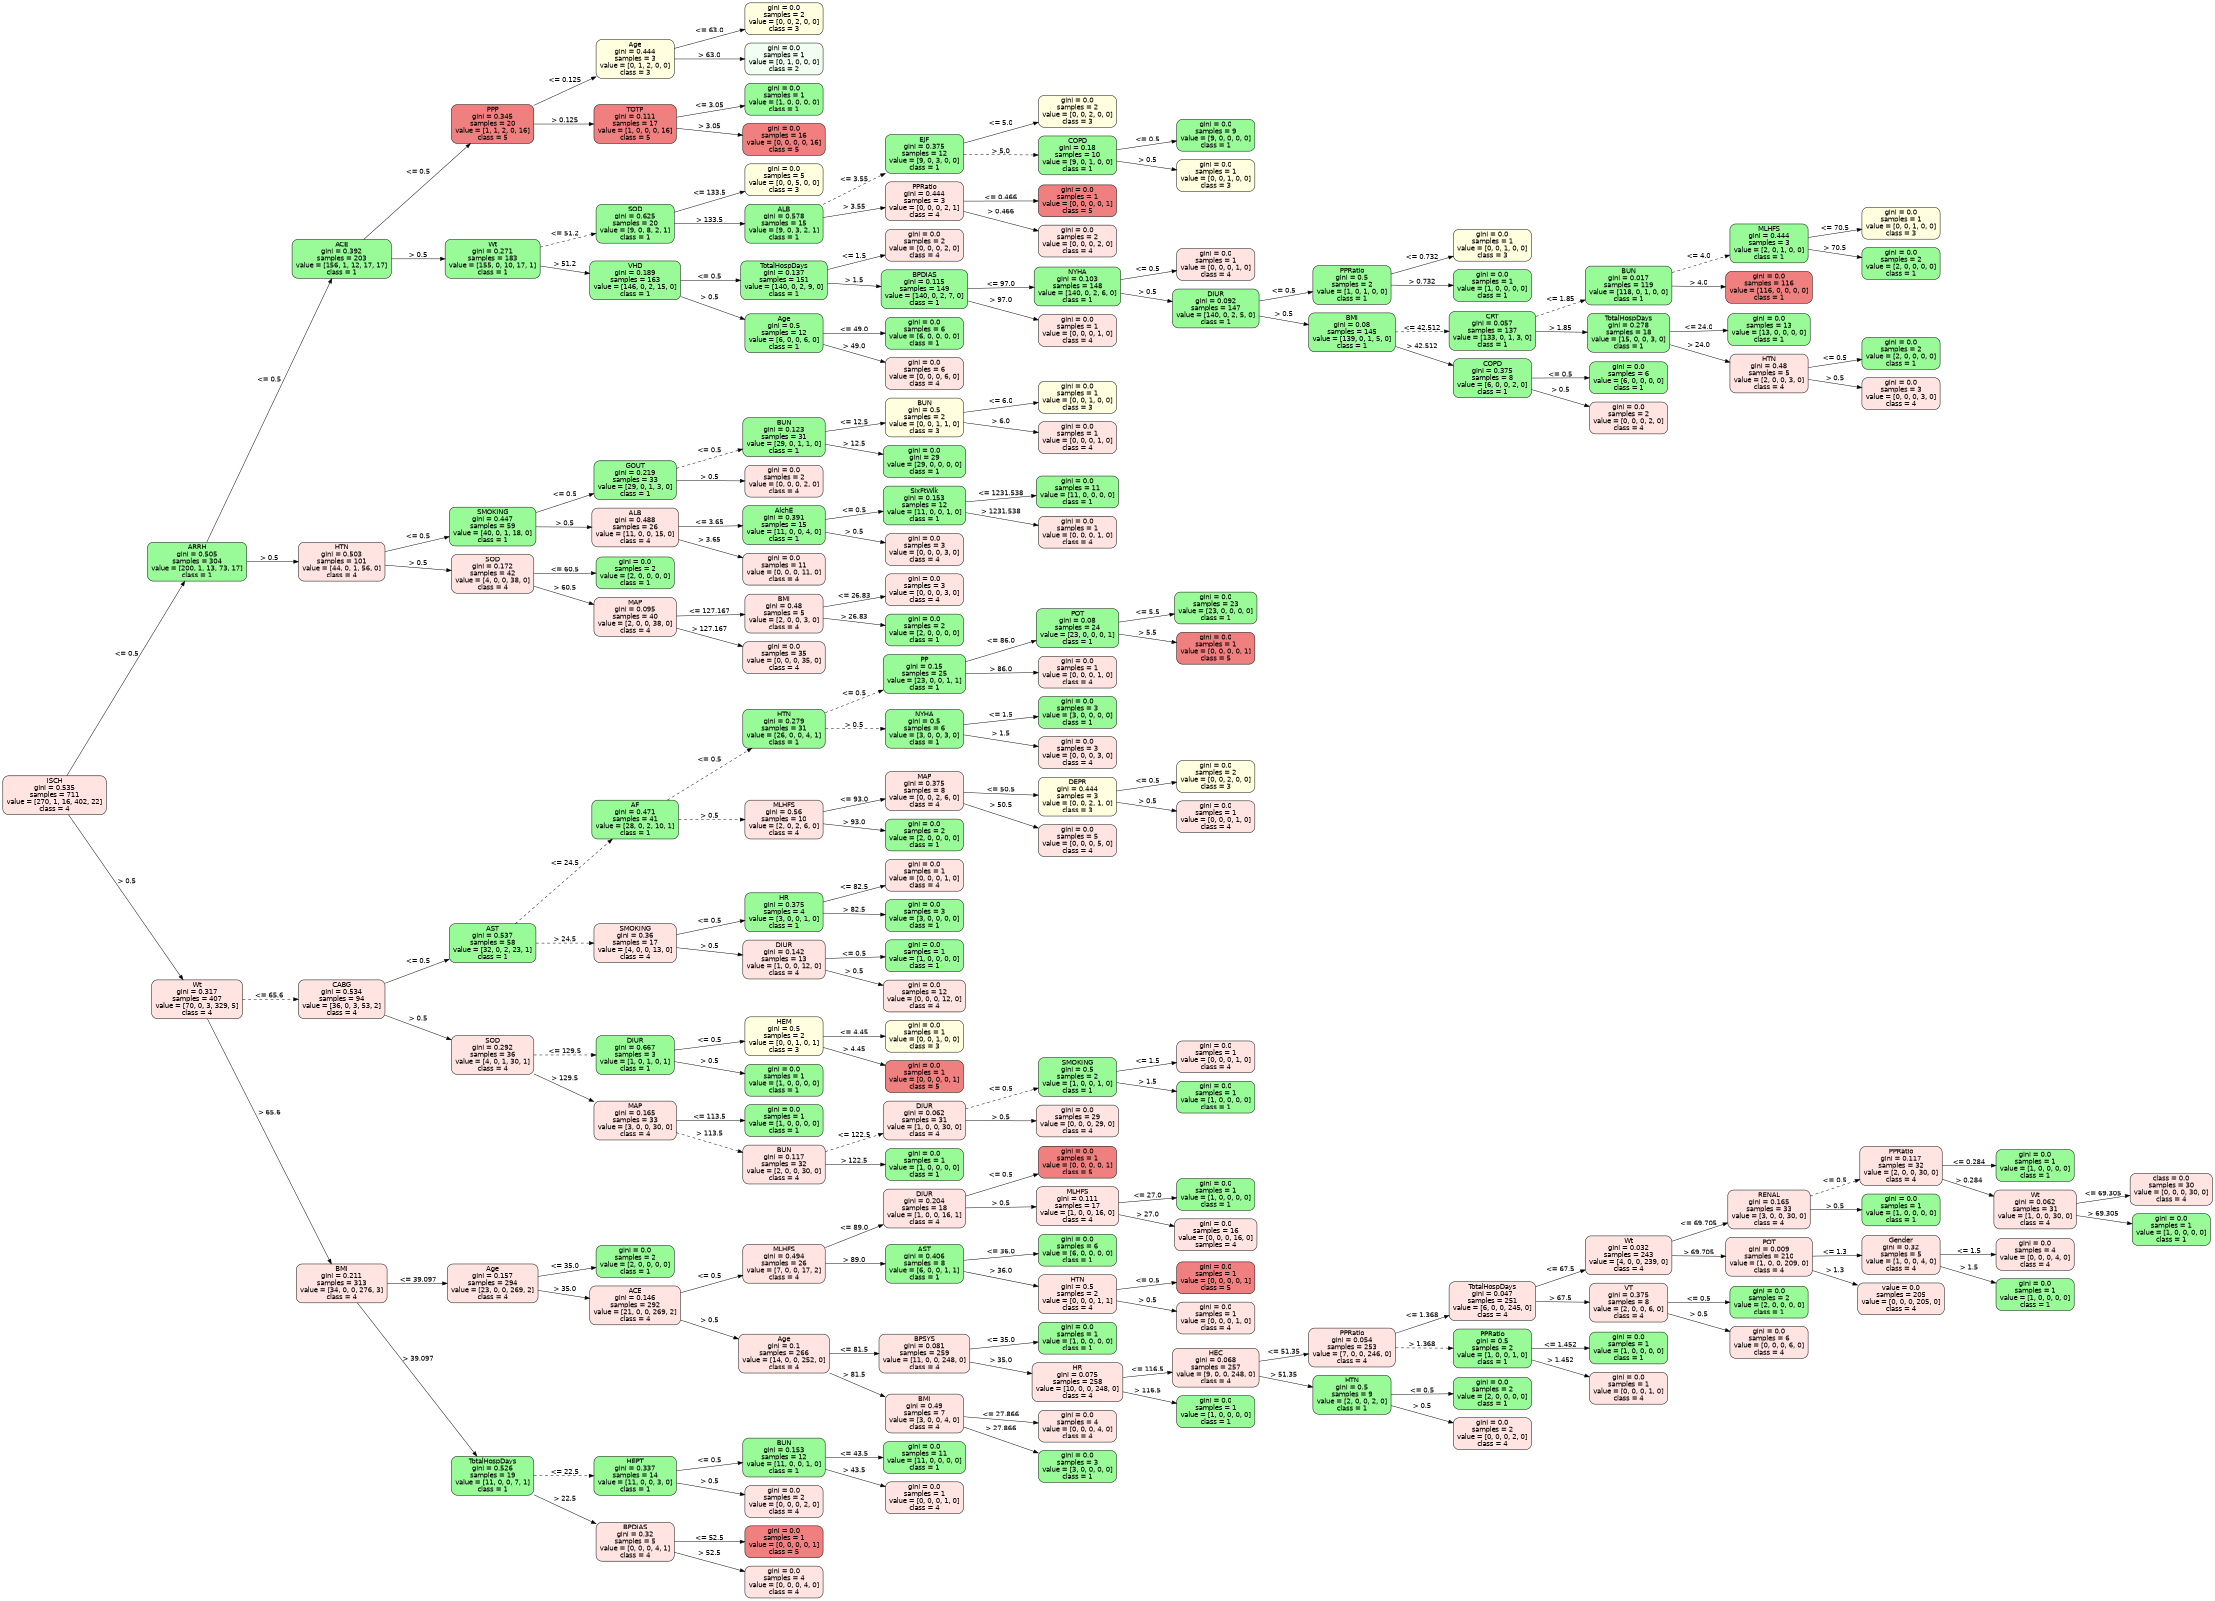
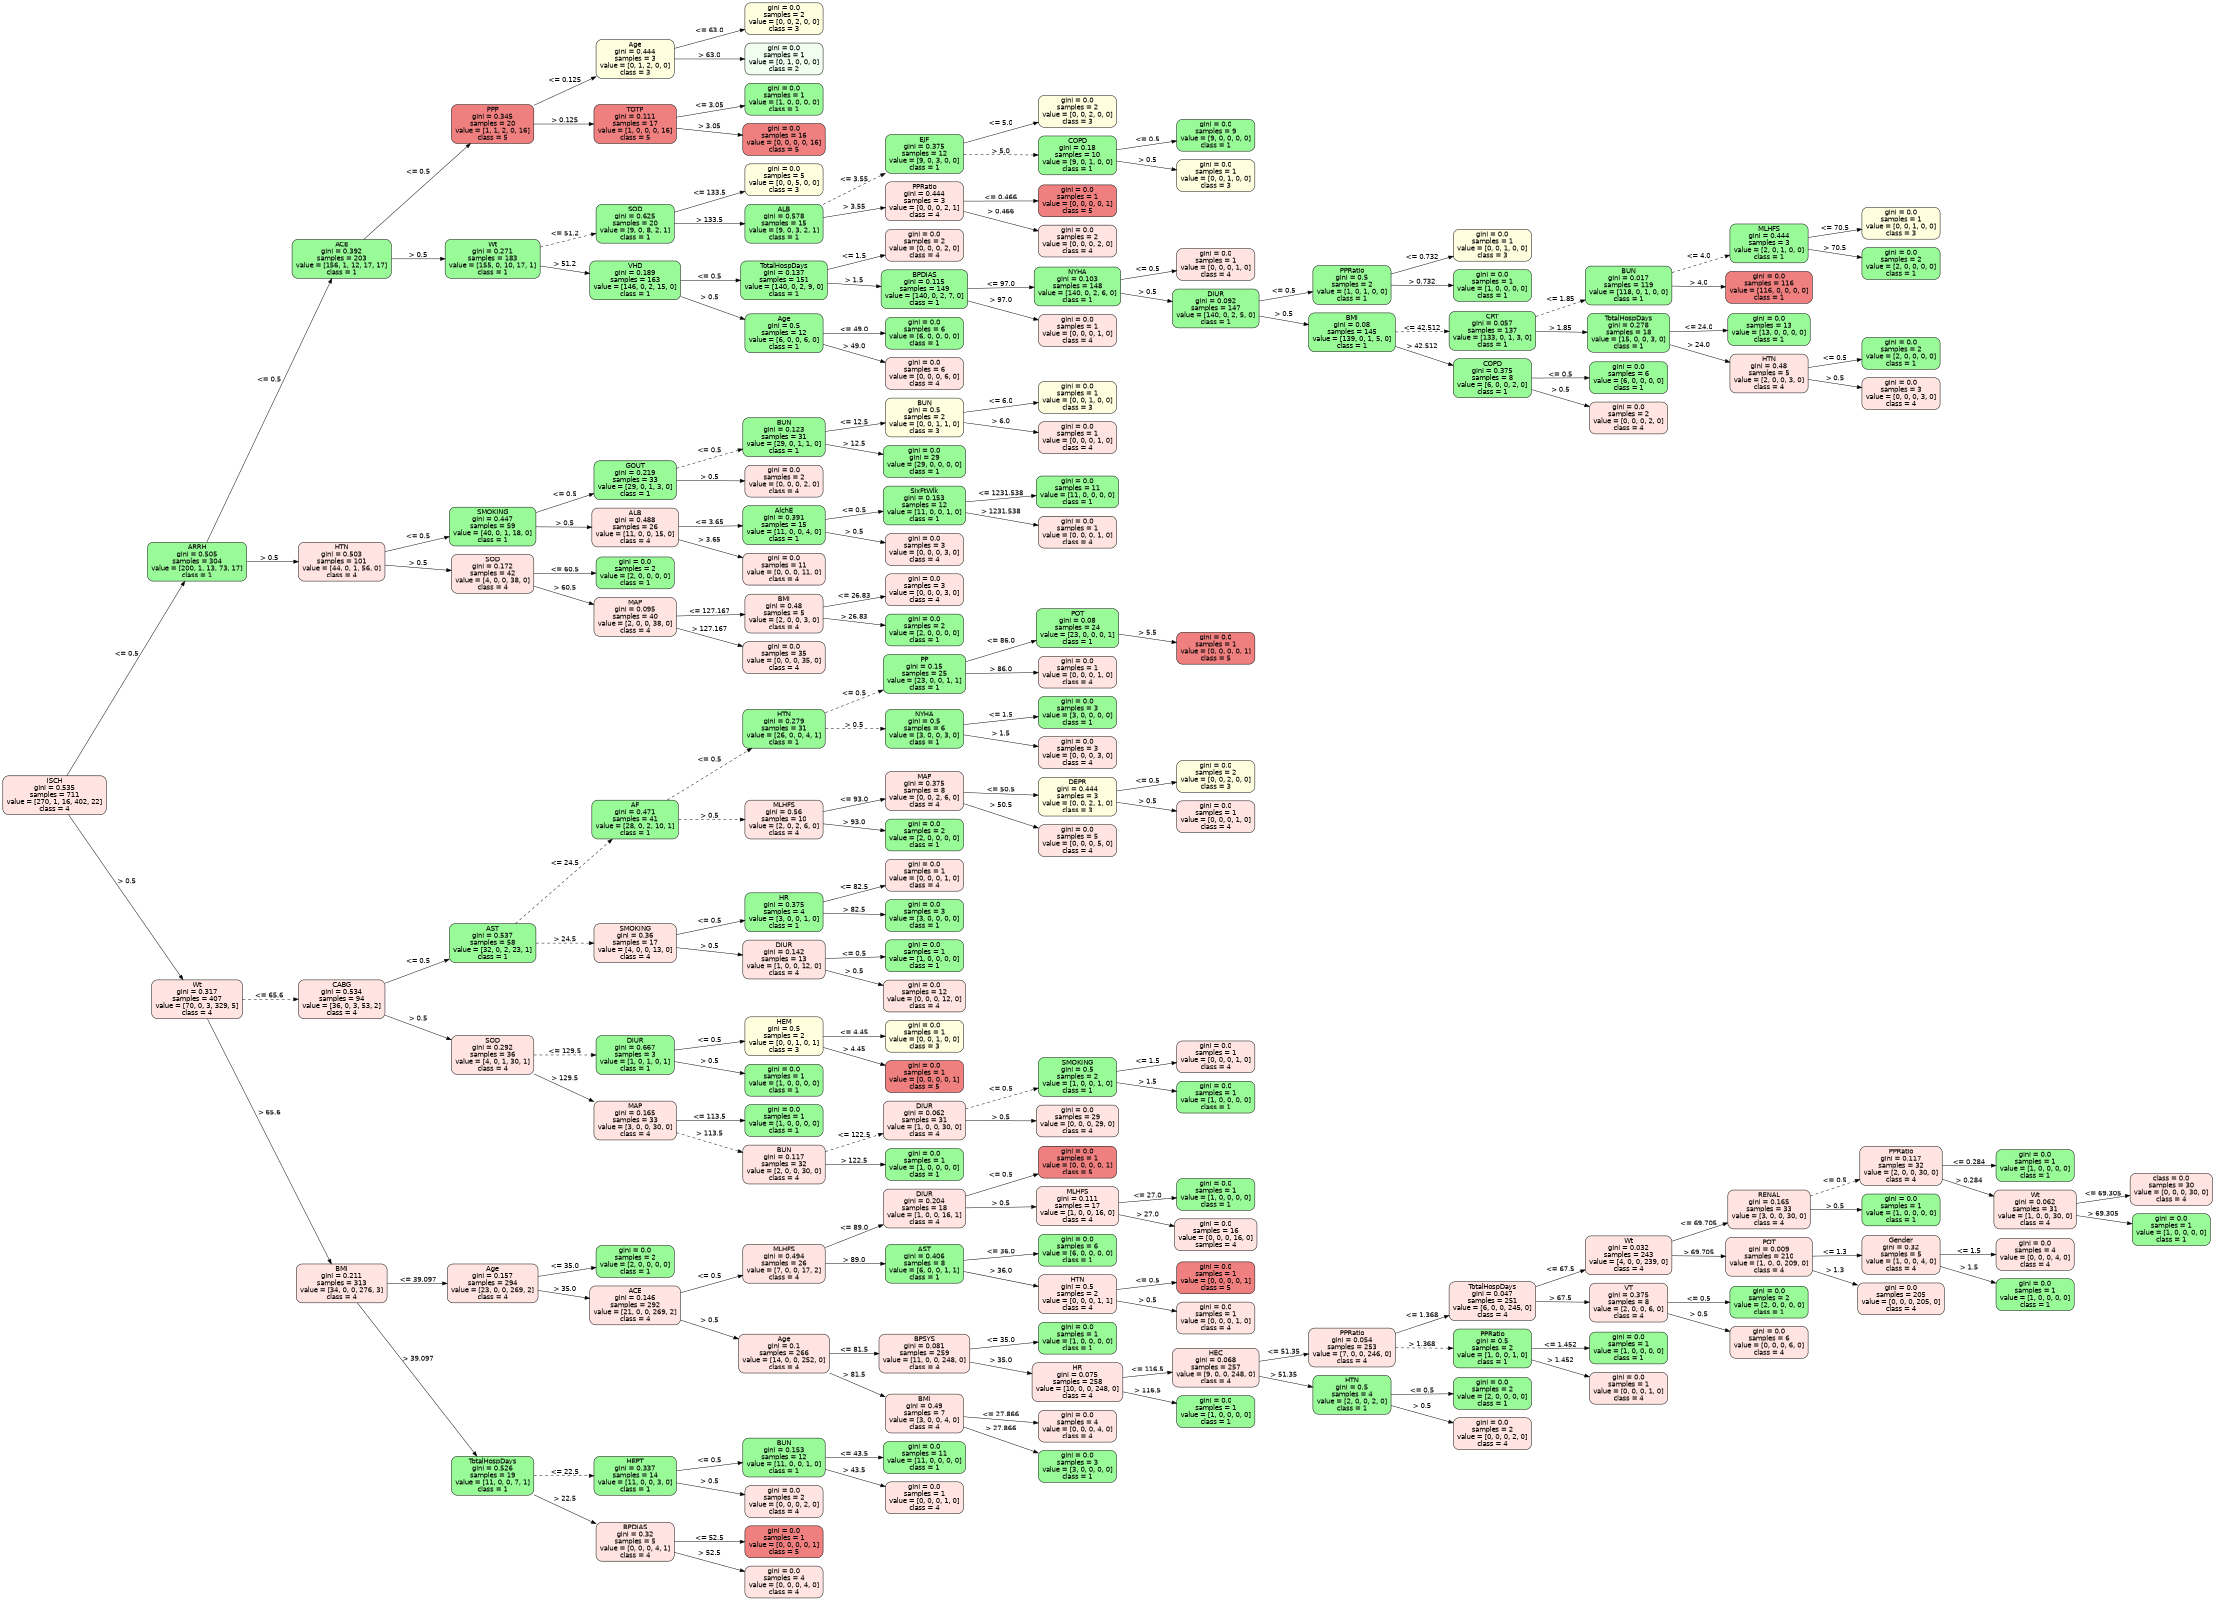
(1216, 608) -> none
(1901, 1299) -> (1901, 1299)
(1352, 1395) -> (1352, 1395)
